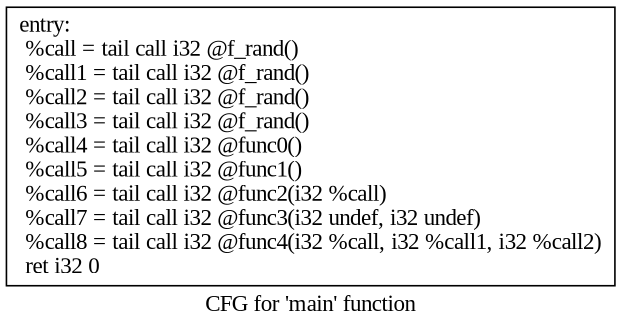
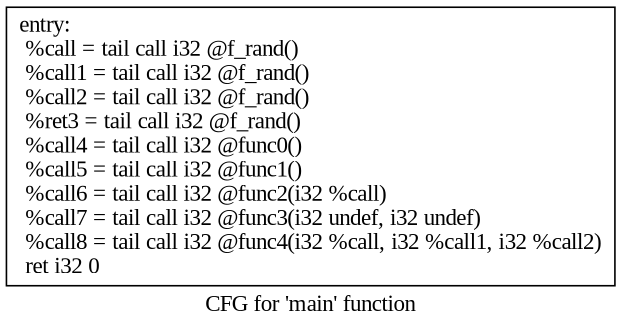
(165, 122) -> (160, 122)
